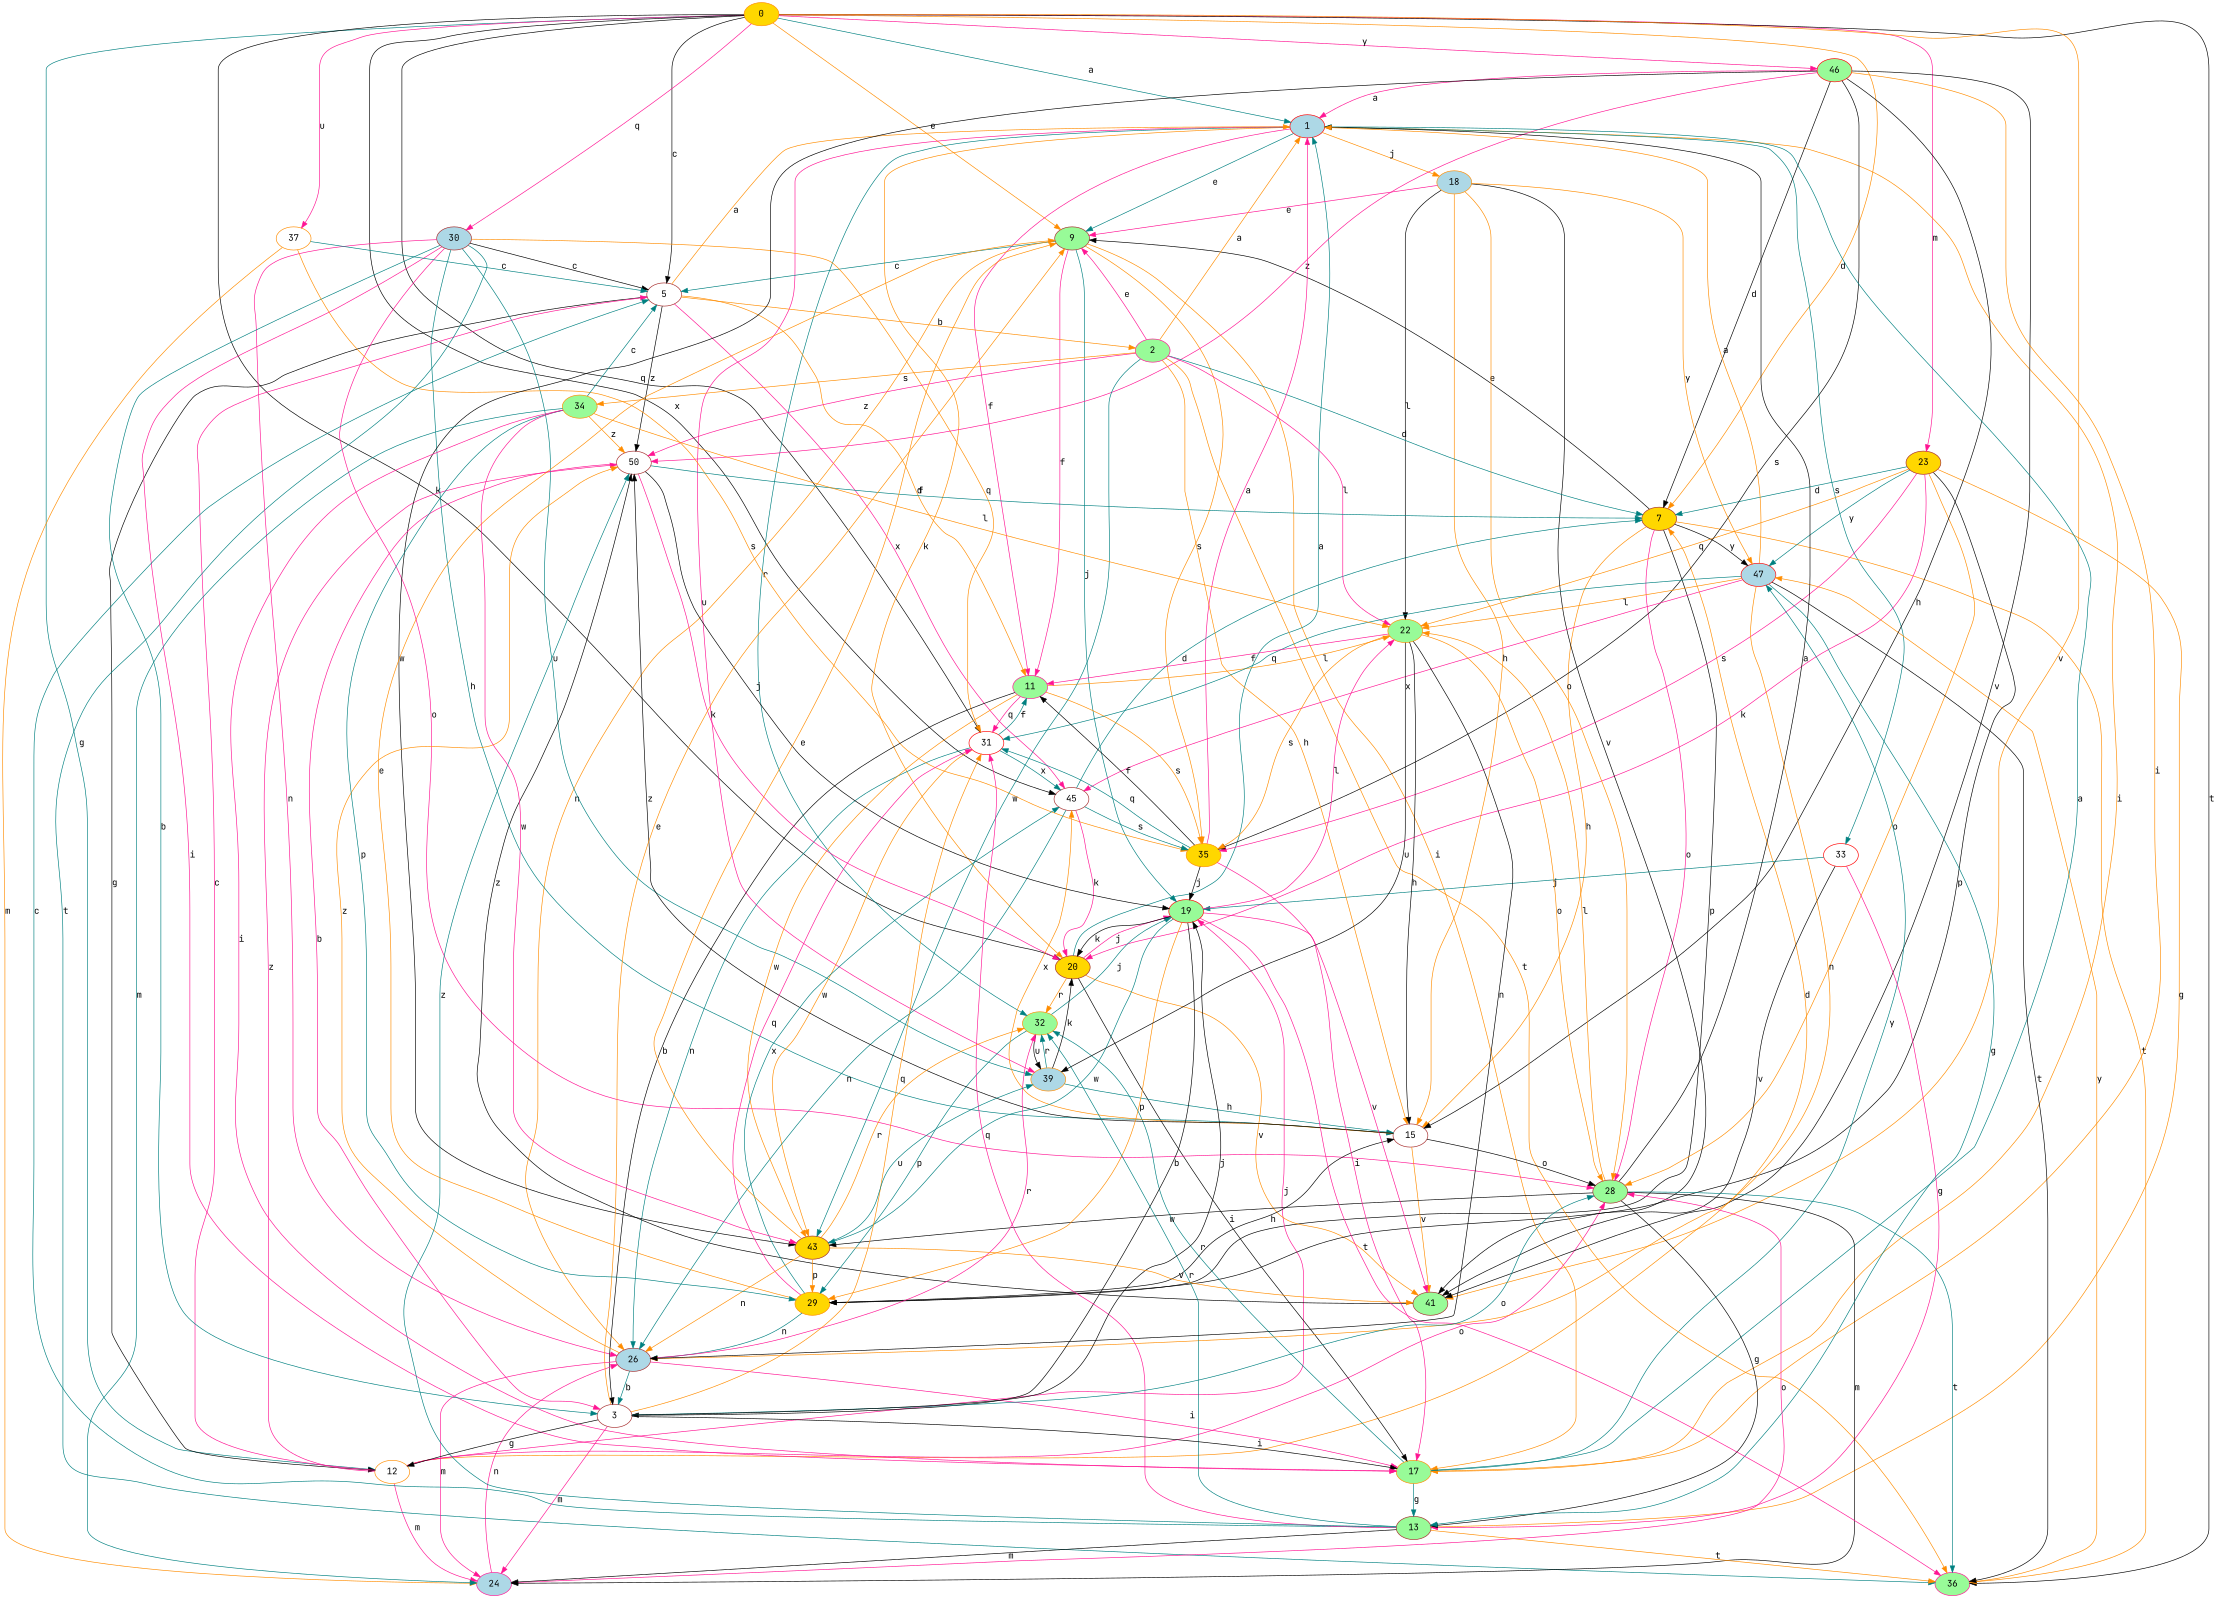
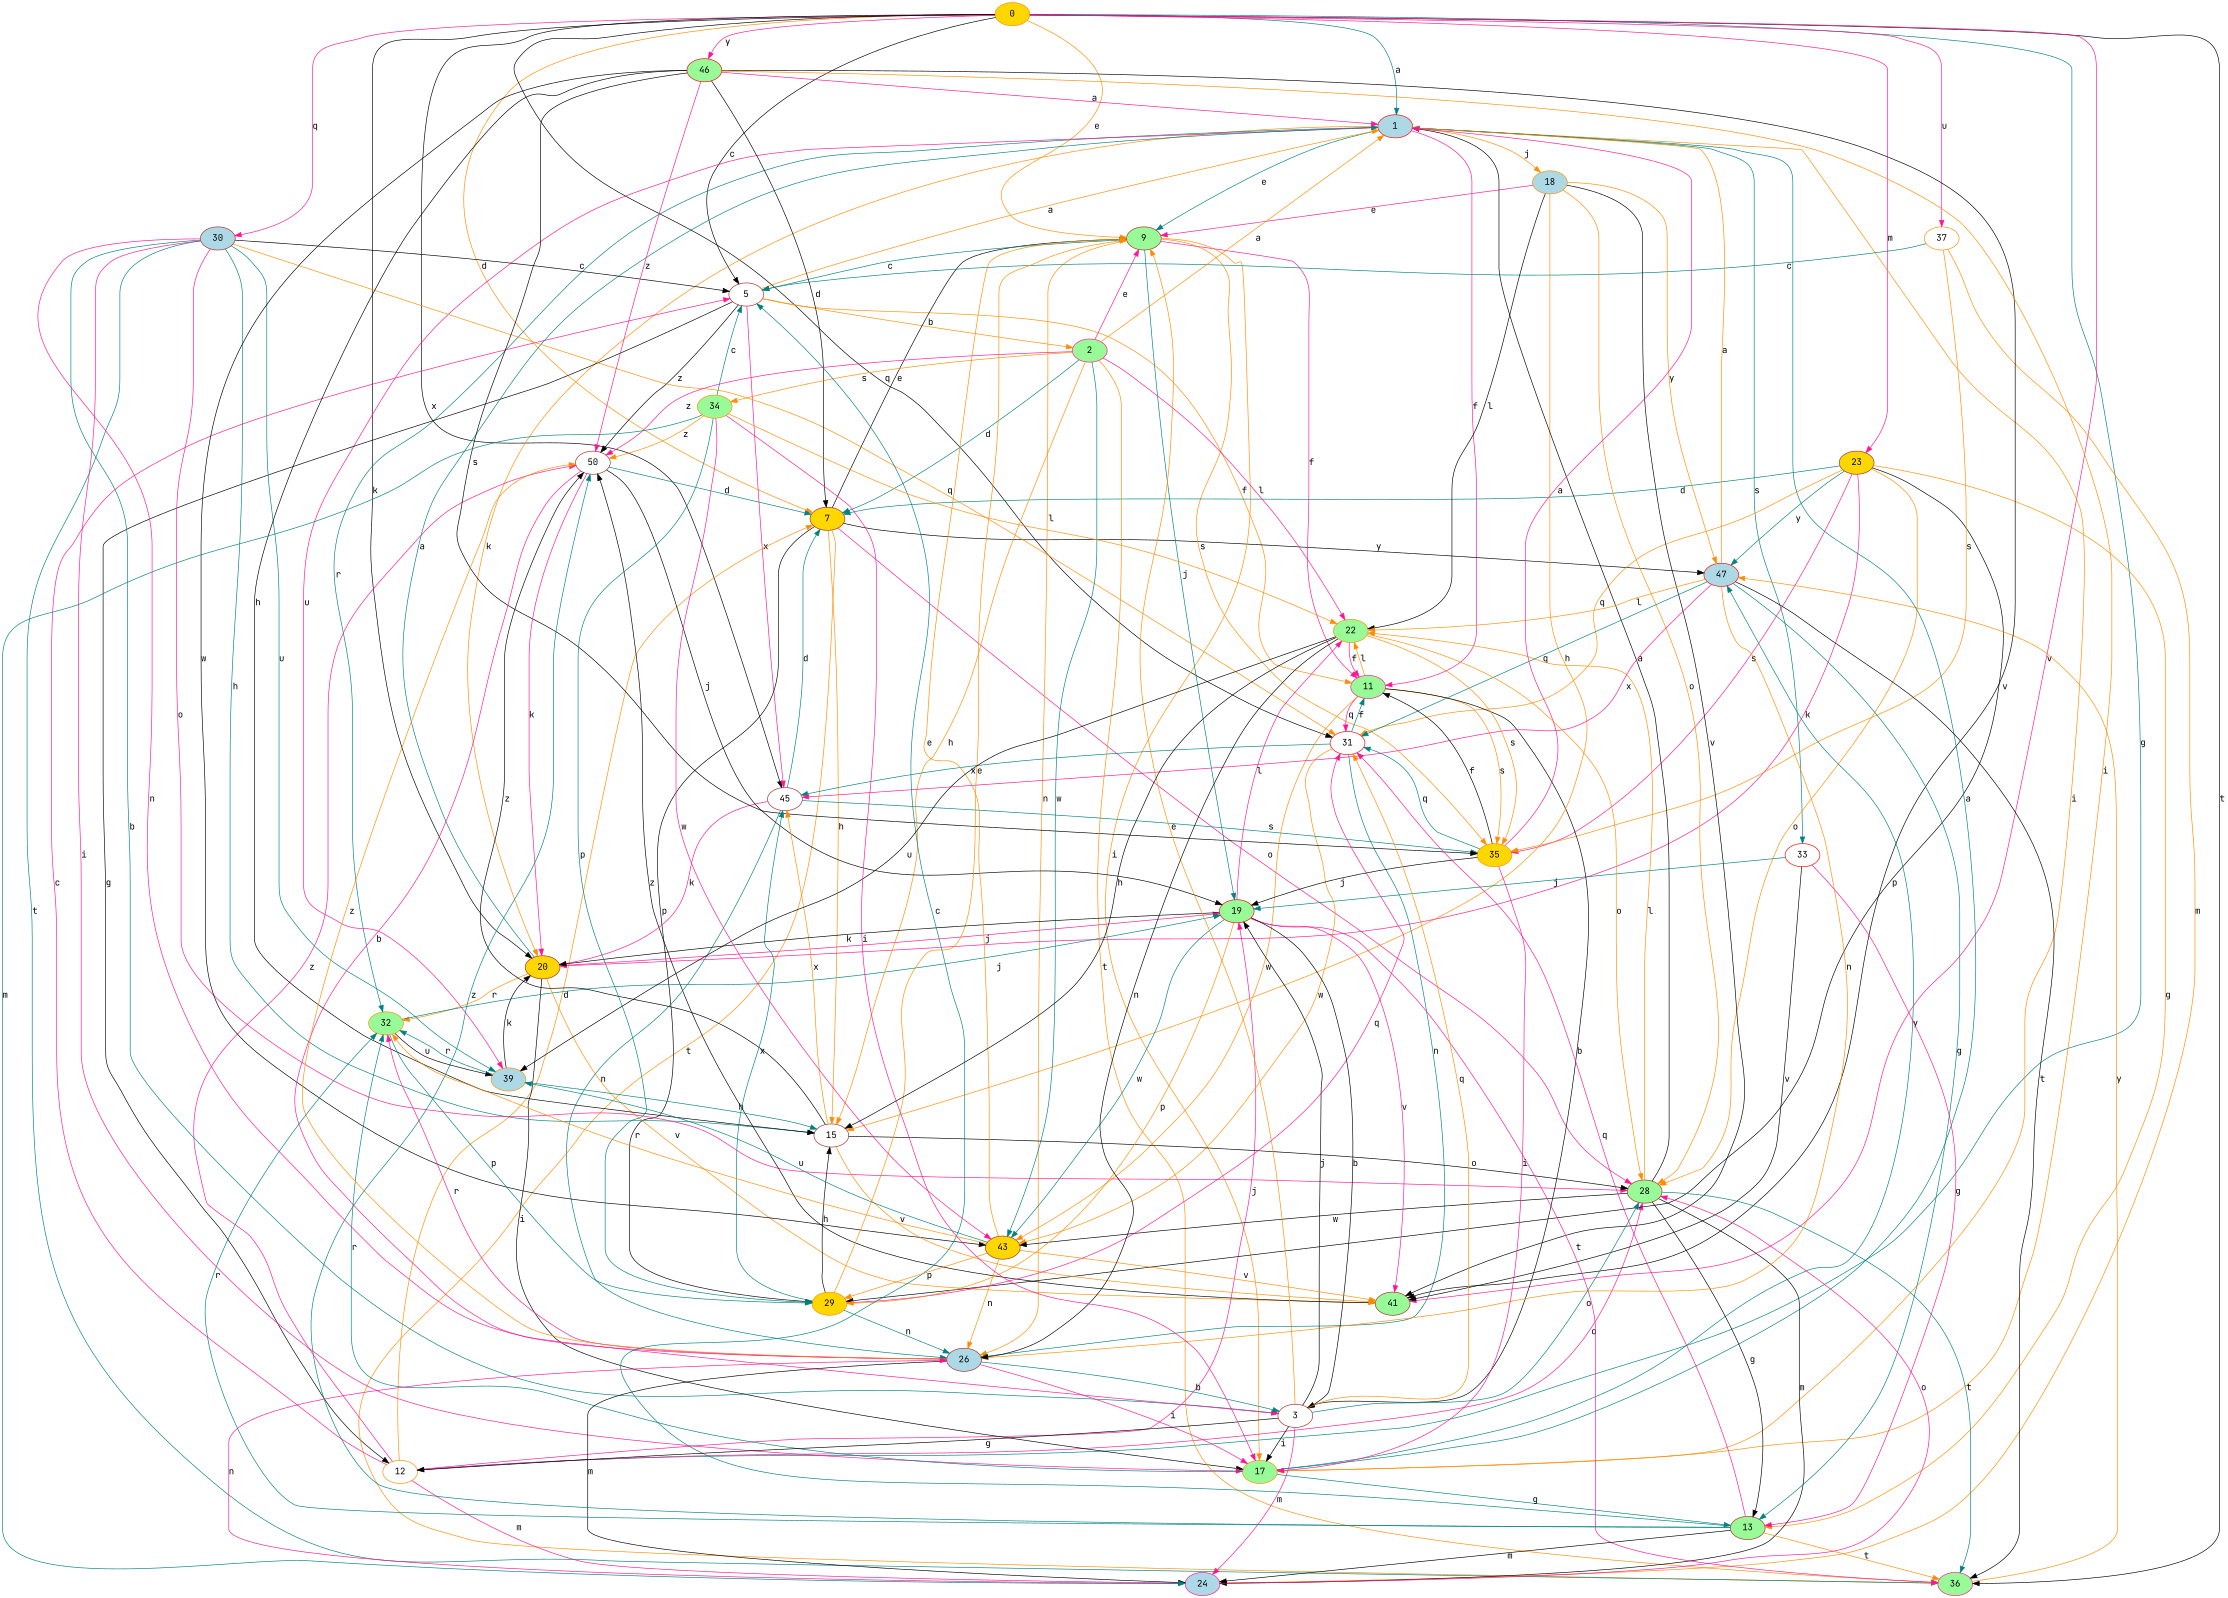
(2079, 199) -> (2096, 337)
(1658, 556) -> (1599, 598)
(444, 1407) -> (642, 1545)
